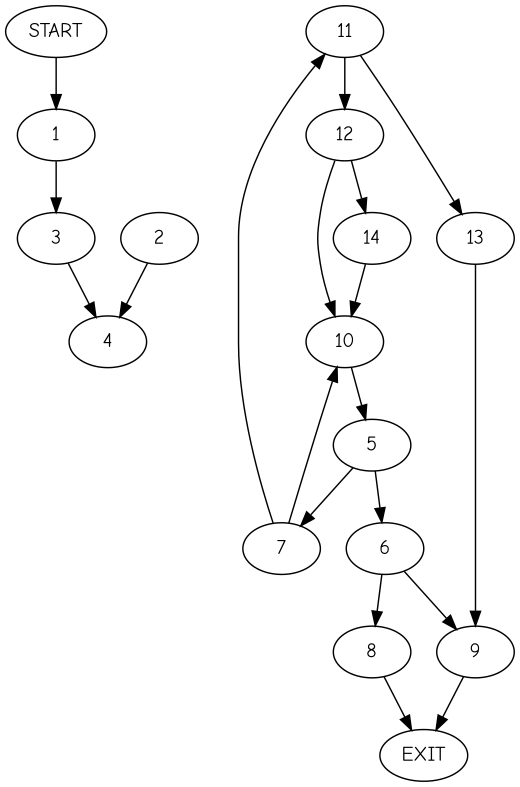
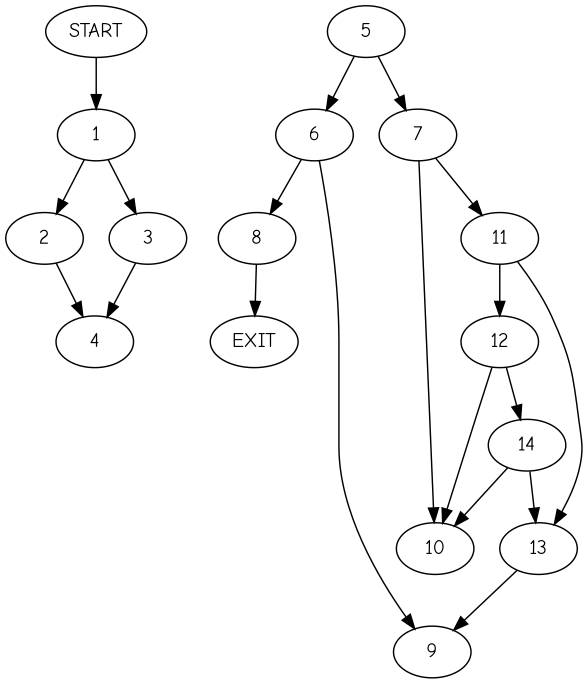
none -> (74, 180)
(357, 387) -> none
none -> (532, 490)
(453, 697) -> none
